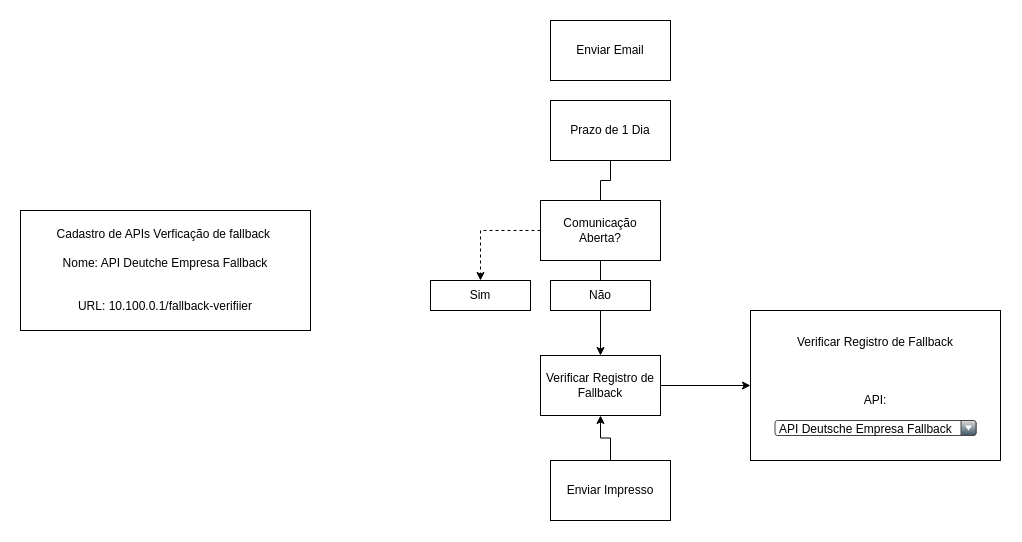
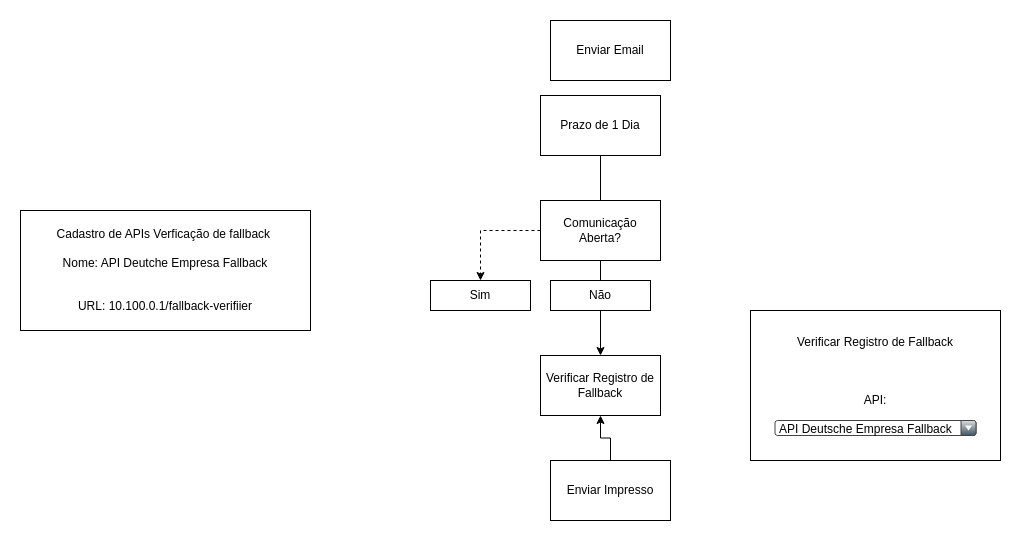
(611, 131) -> (601, 126)
(702, 386) -> none
